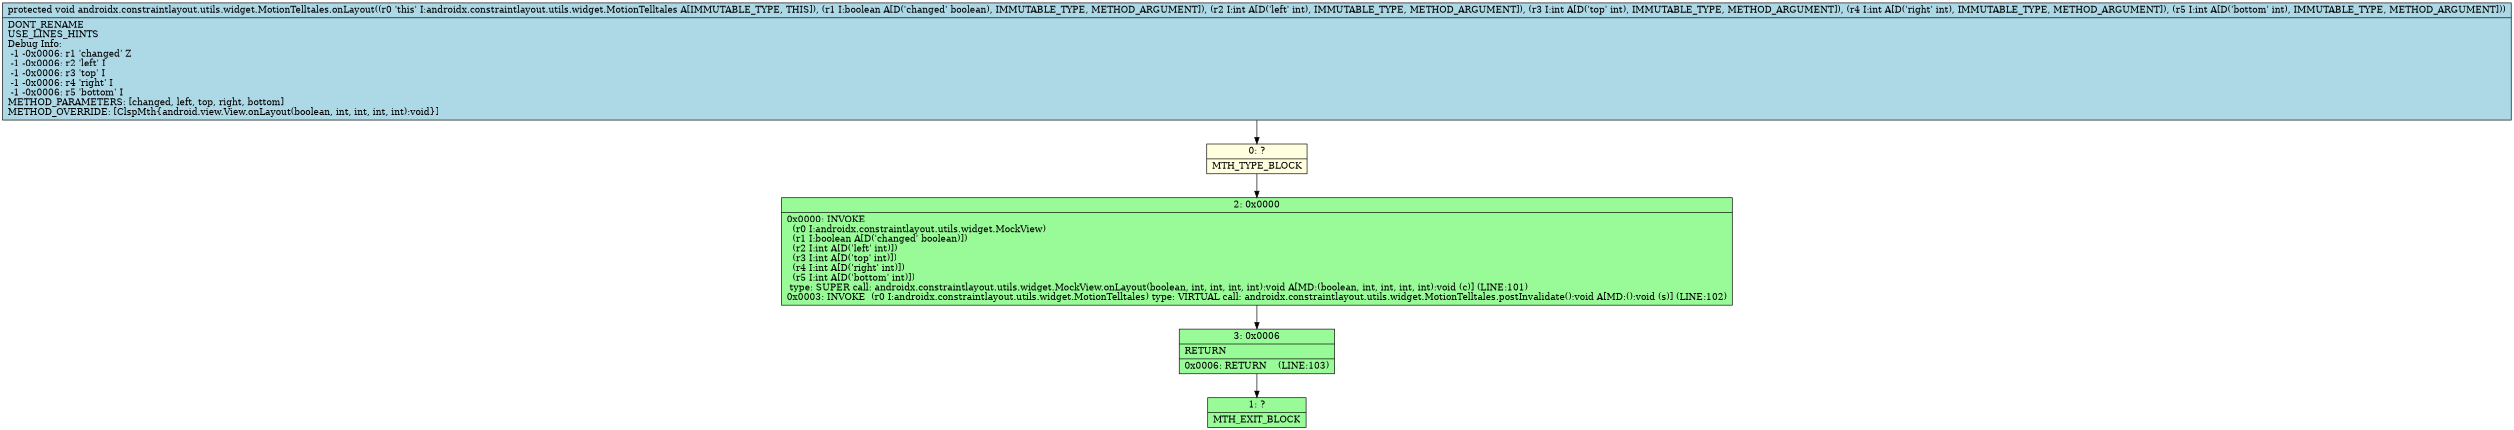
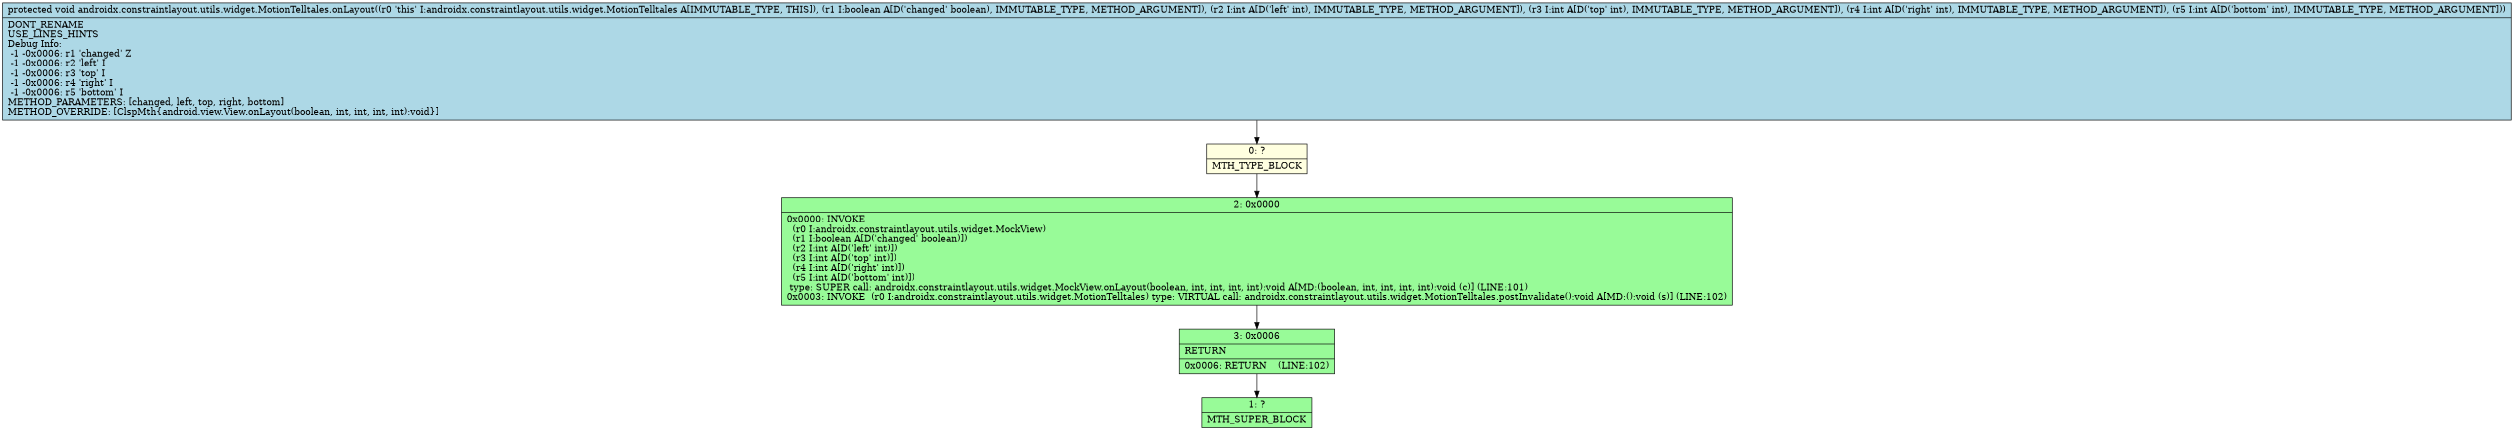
(1257, 366) -> (1257, 366)
(1257, 420) -> (1257, 420)
